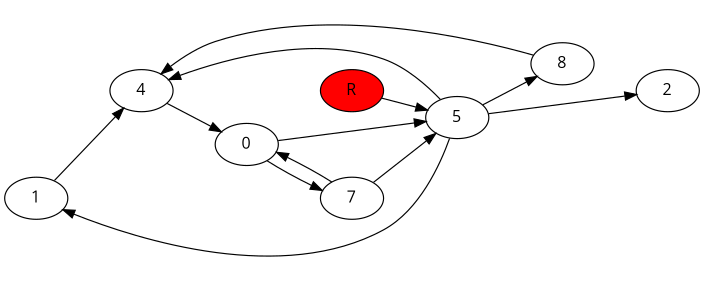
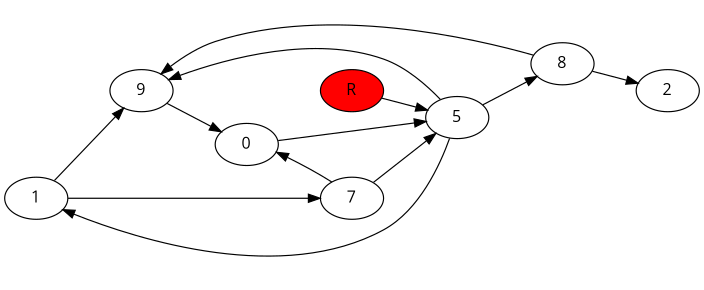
(142, 91) -> (142, 91)
(557, 105) -> (609, 76)
(289, 174) -> (188, 198)
